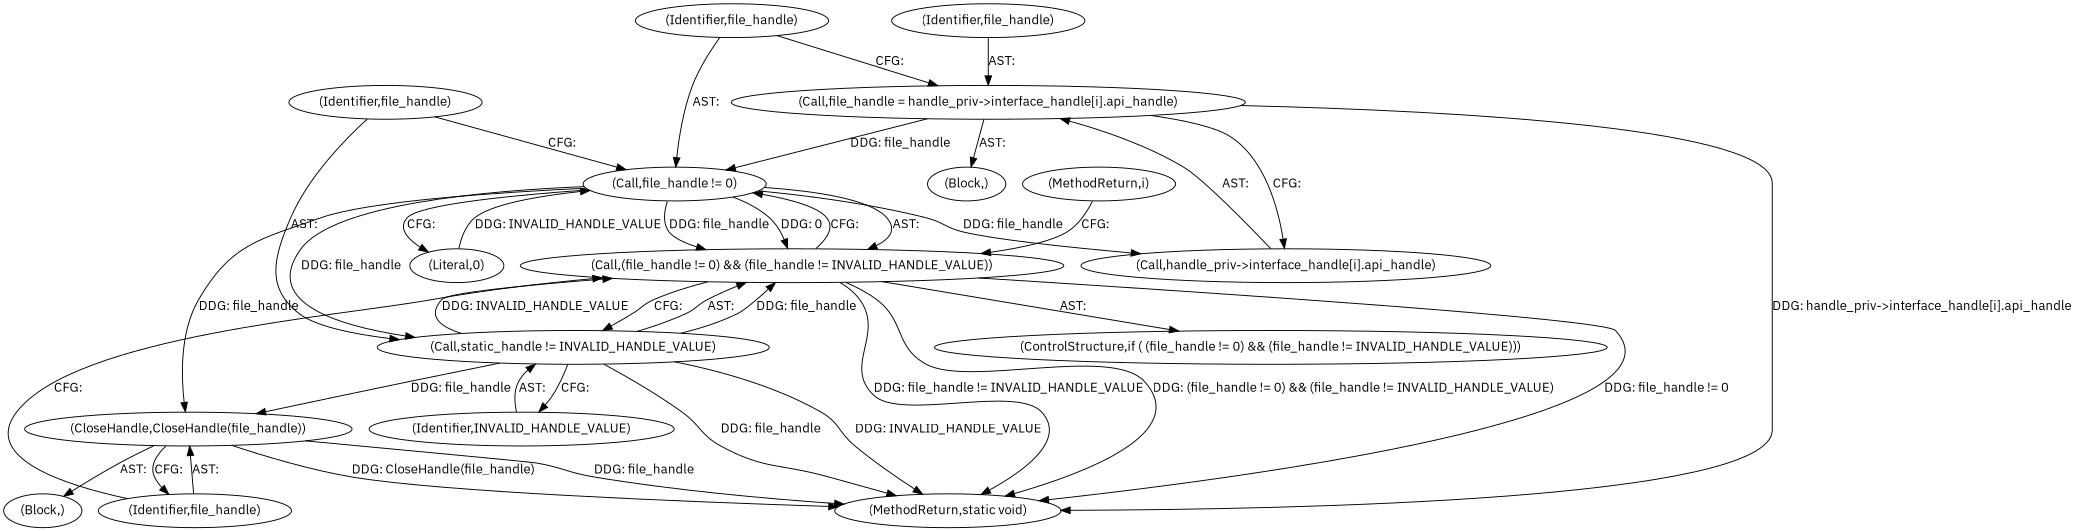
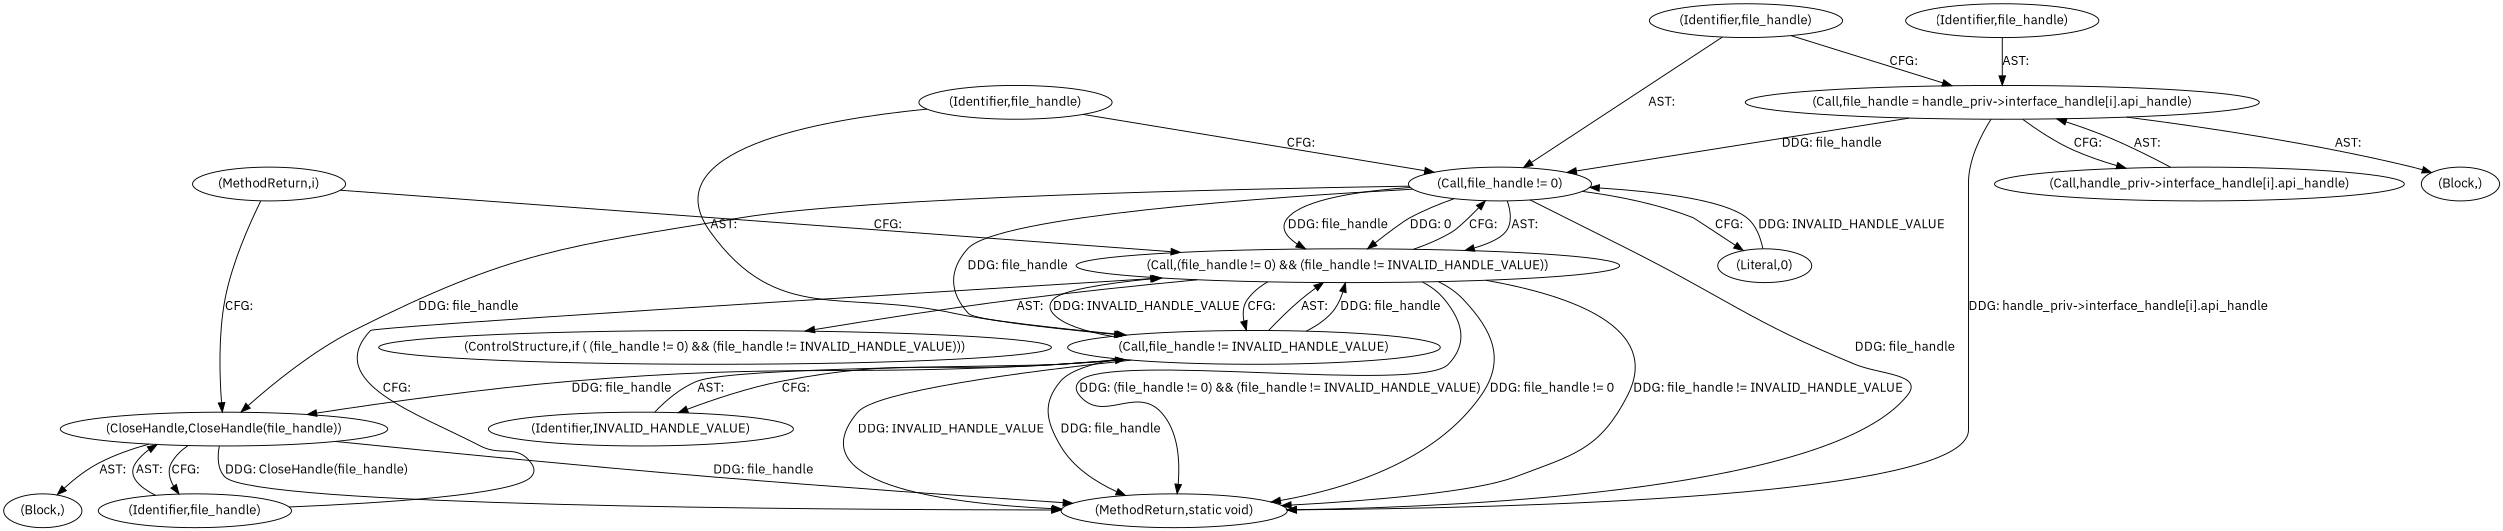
(944, 225) -> (1824, 445)
none -> (225, 299)
(573, 347) -> (1254, 347)
